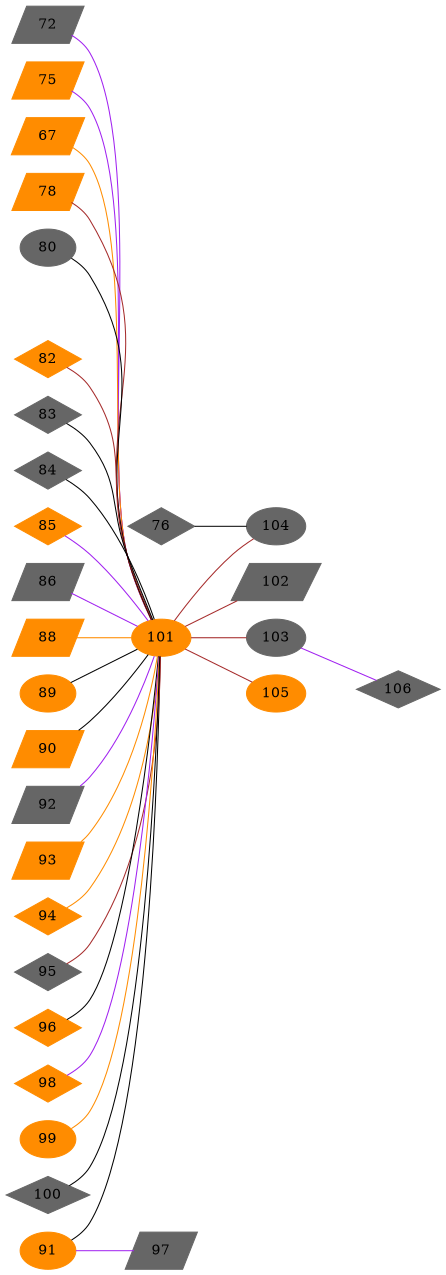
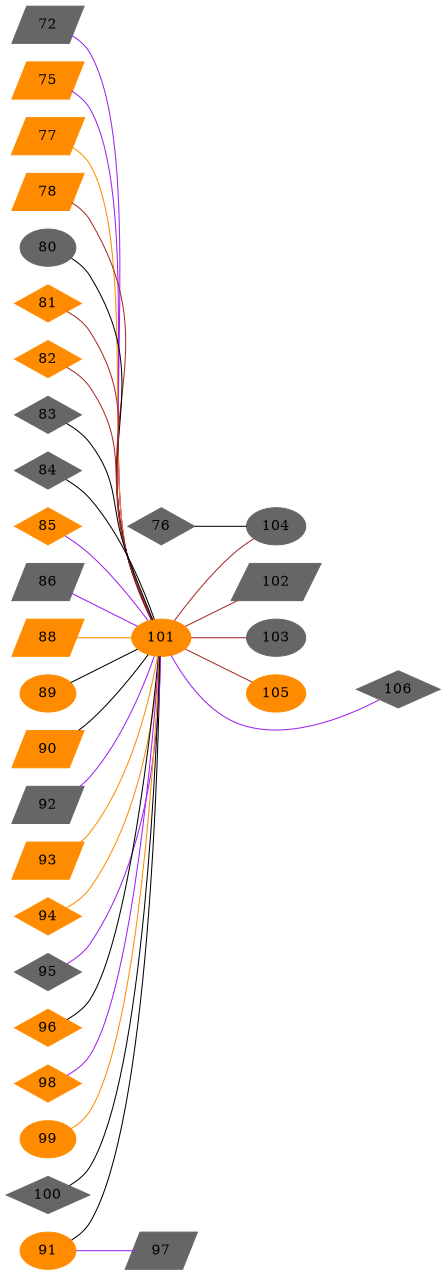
(48, 136) -> (48, 136)
none -> (48, 303)
(339, 664) -> (262, 729)
(118, 891) -> (118, 891)
